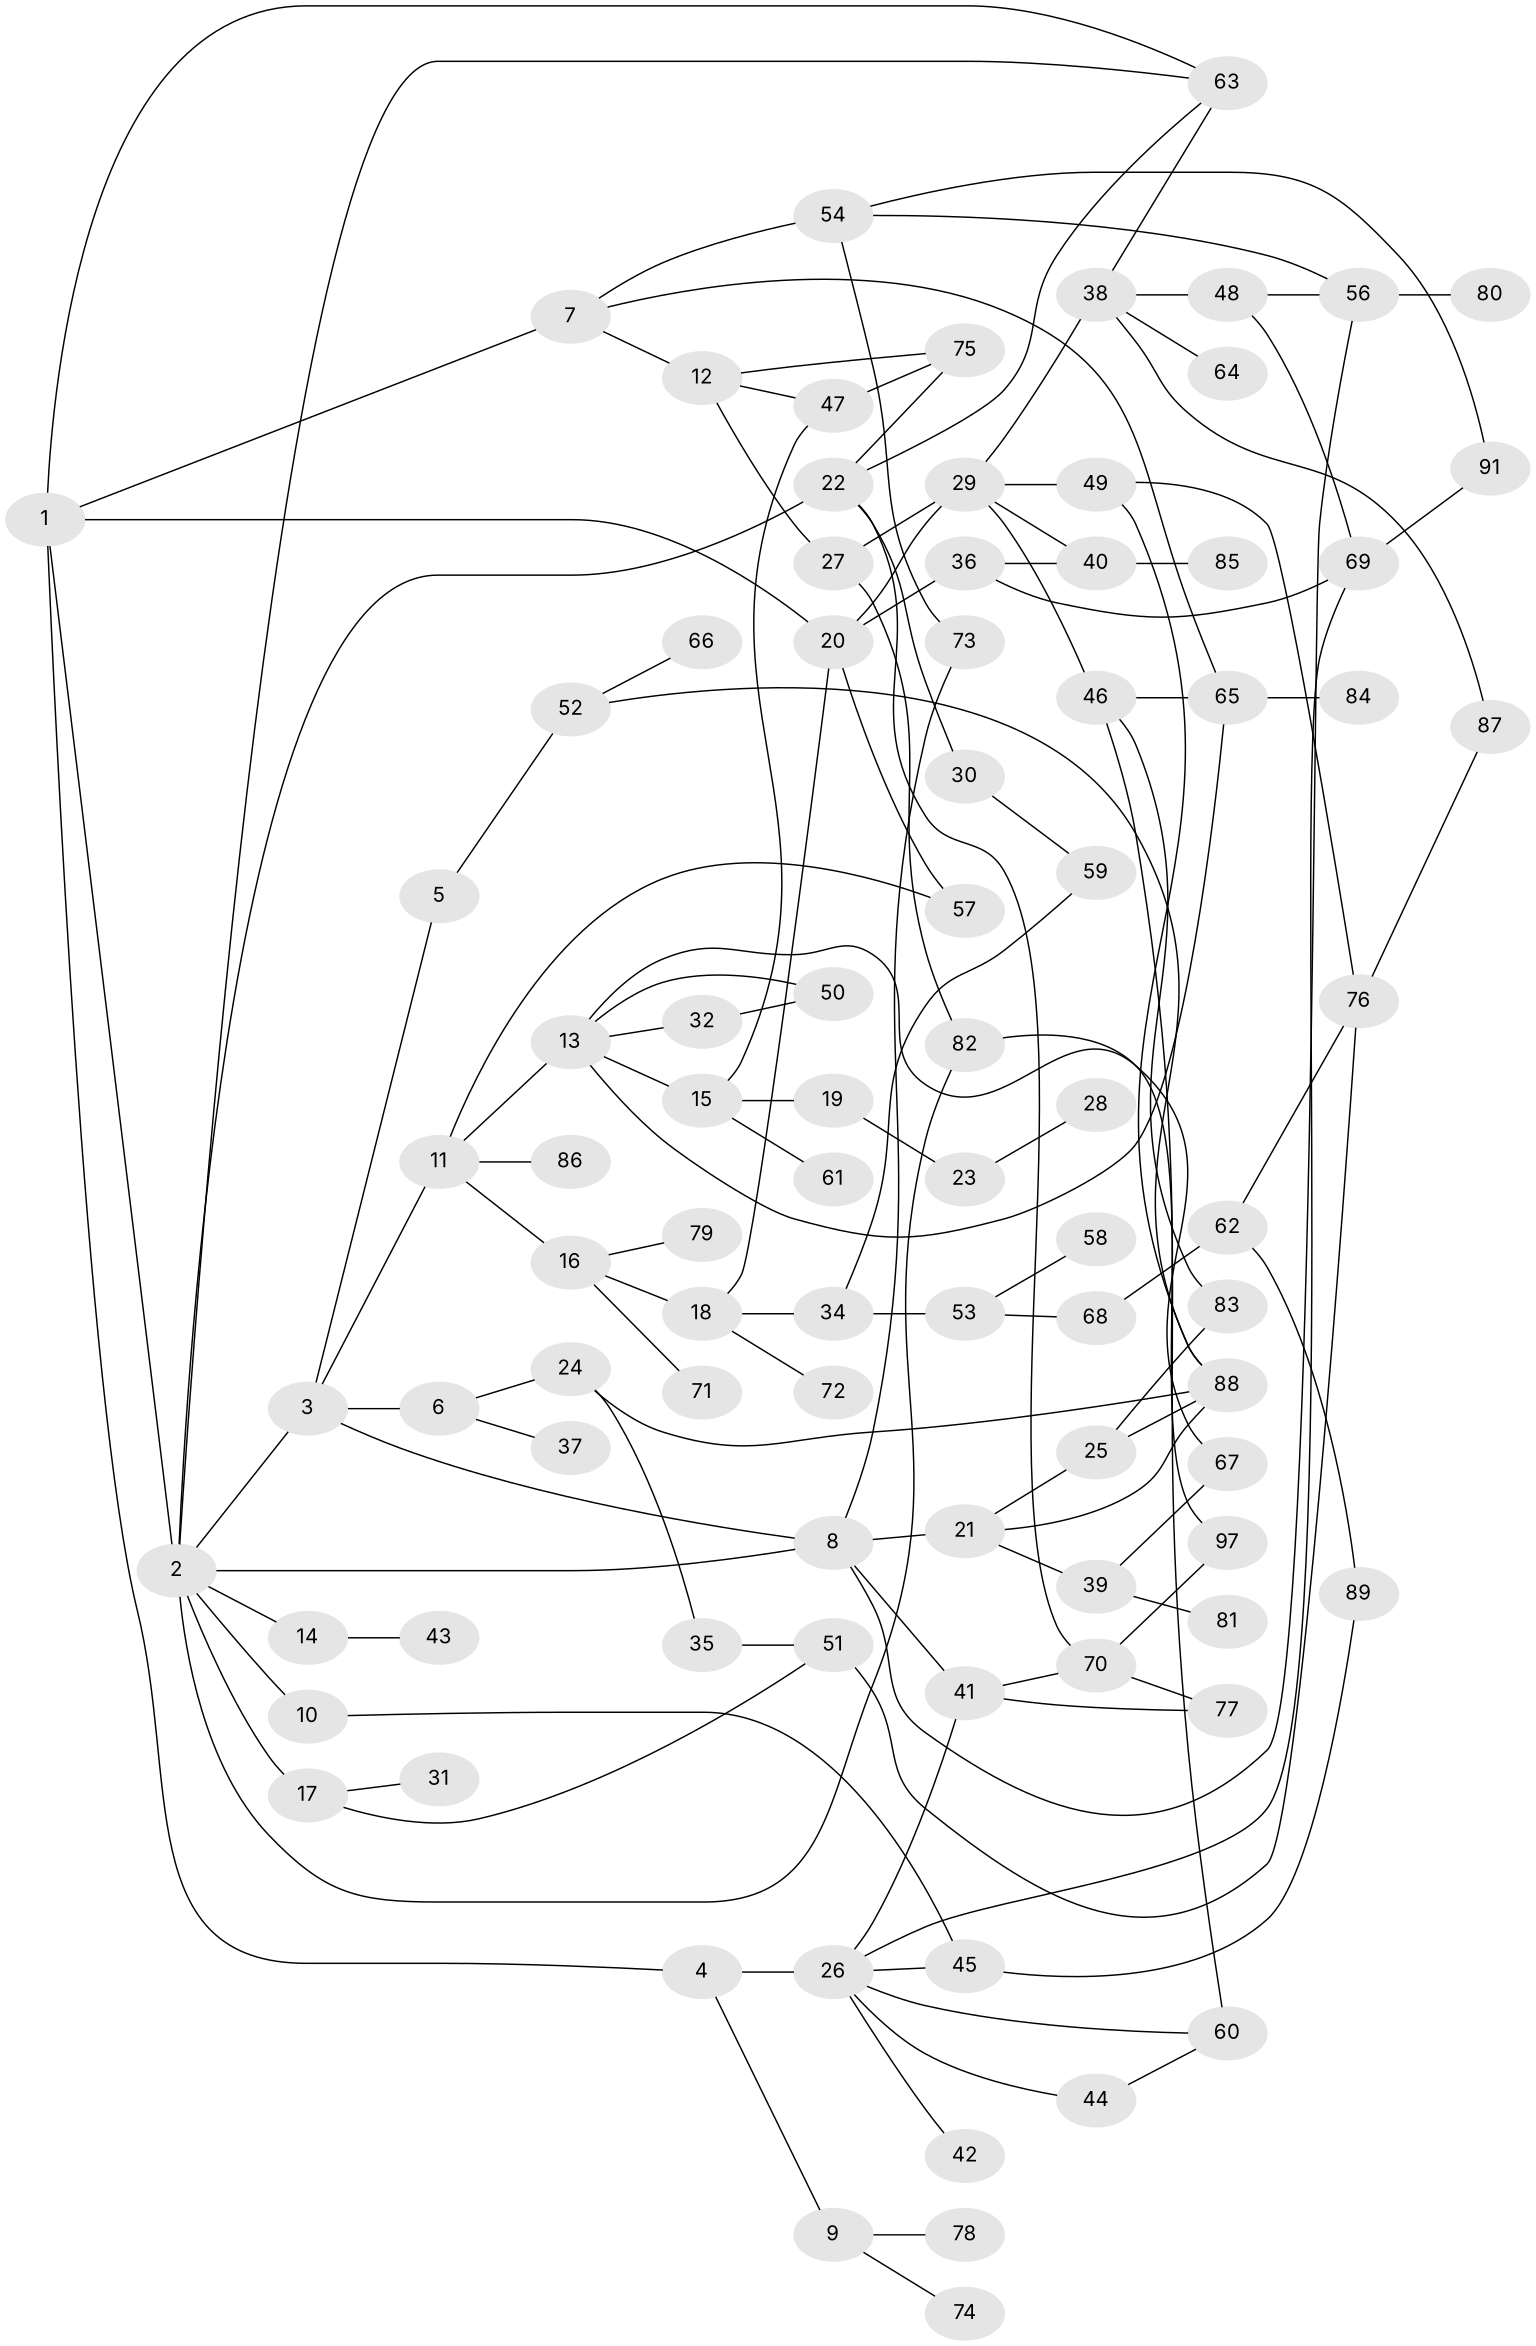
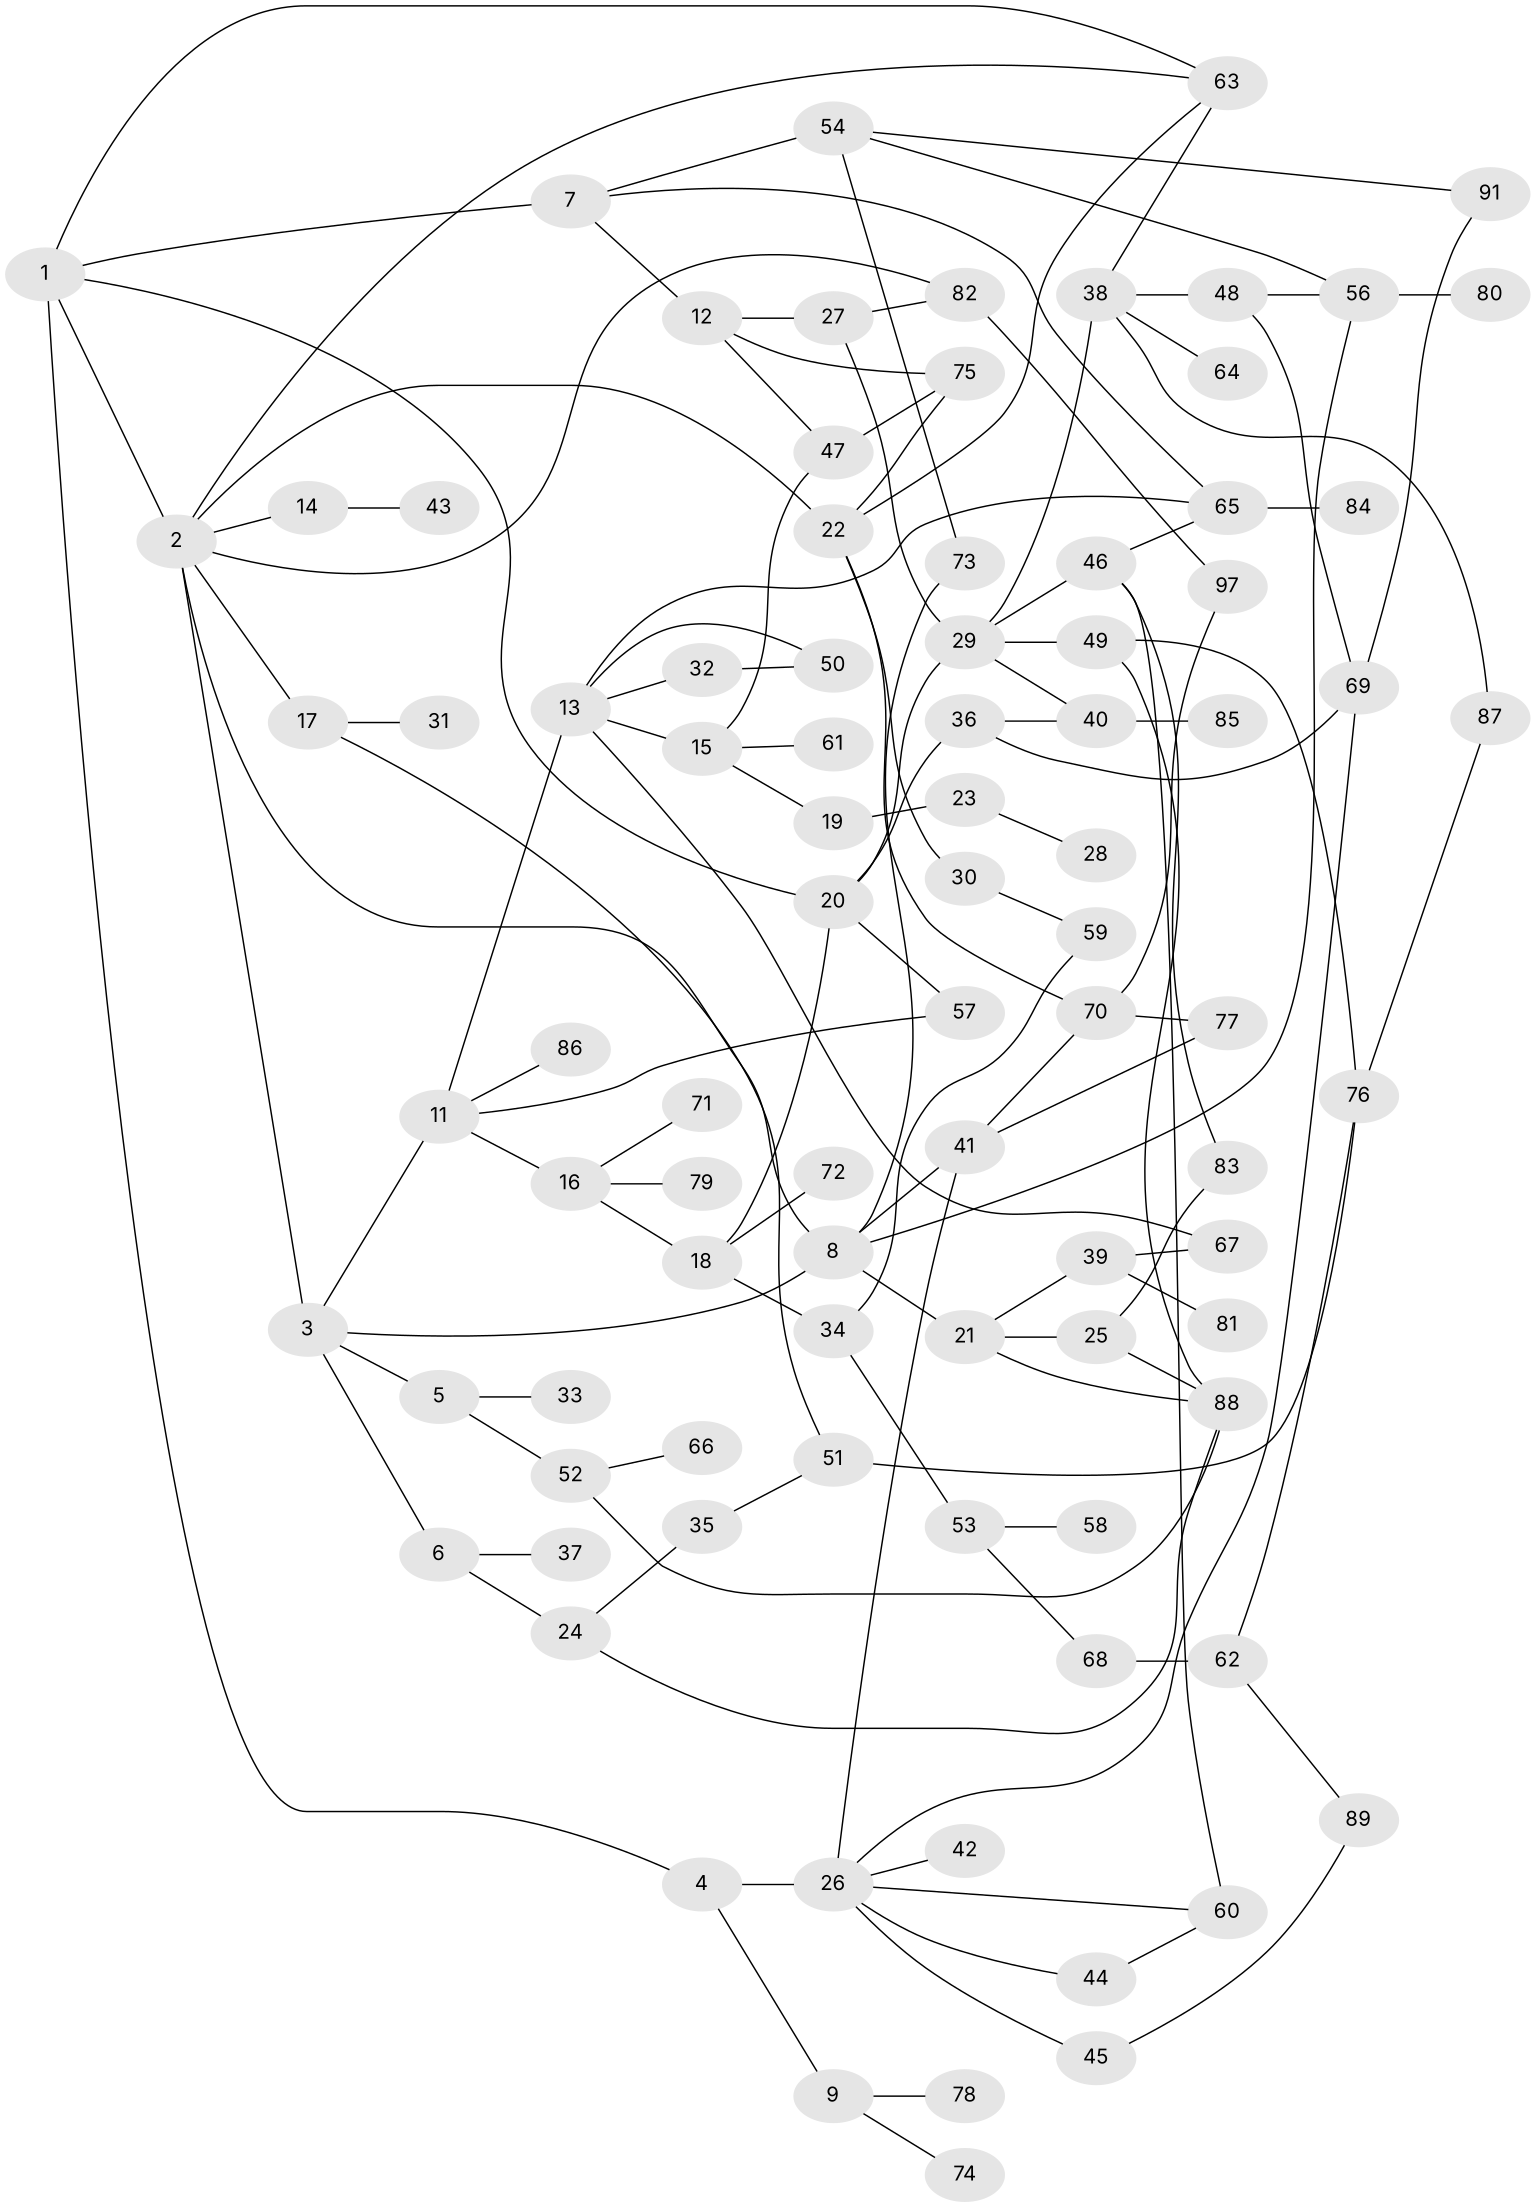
none -> (571, 1397)
(308, 1717) -> none
